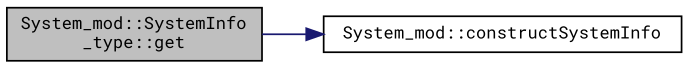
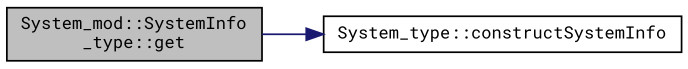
(503, 34) -> (503, 34)
